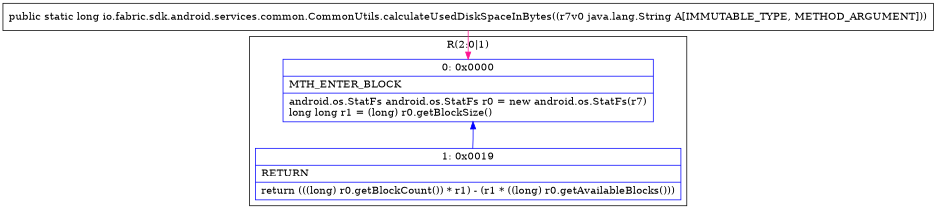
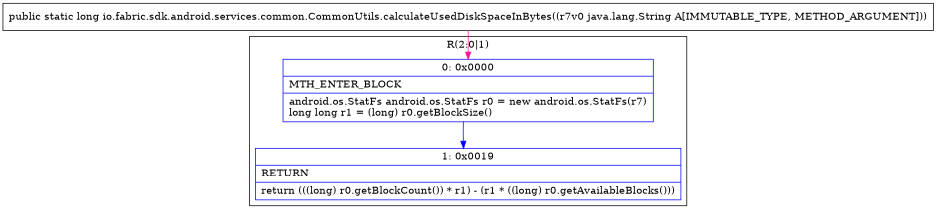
(473, 139) -> (463, 131)
